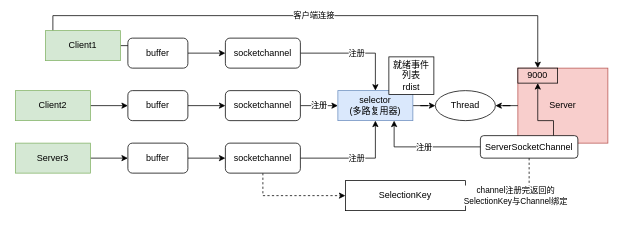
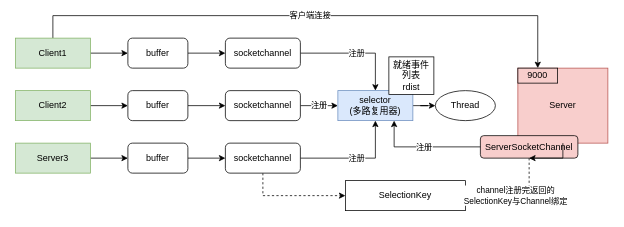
(83, 45) -> (53, 53)
(504, 105) -> (563, 152)
(538, 119) -> none
(529, 147) -> (529, 147)
